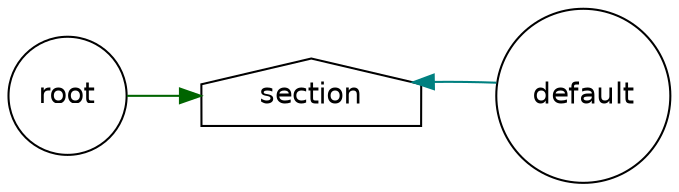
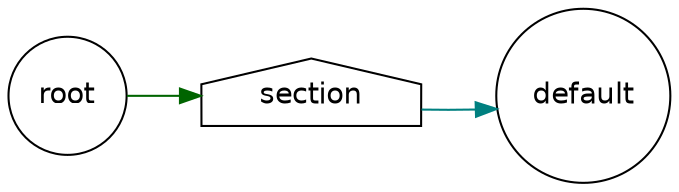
(465, 82) -> (448, 110)
